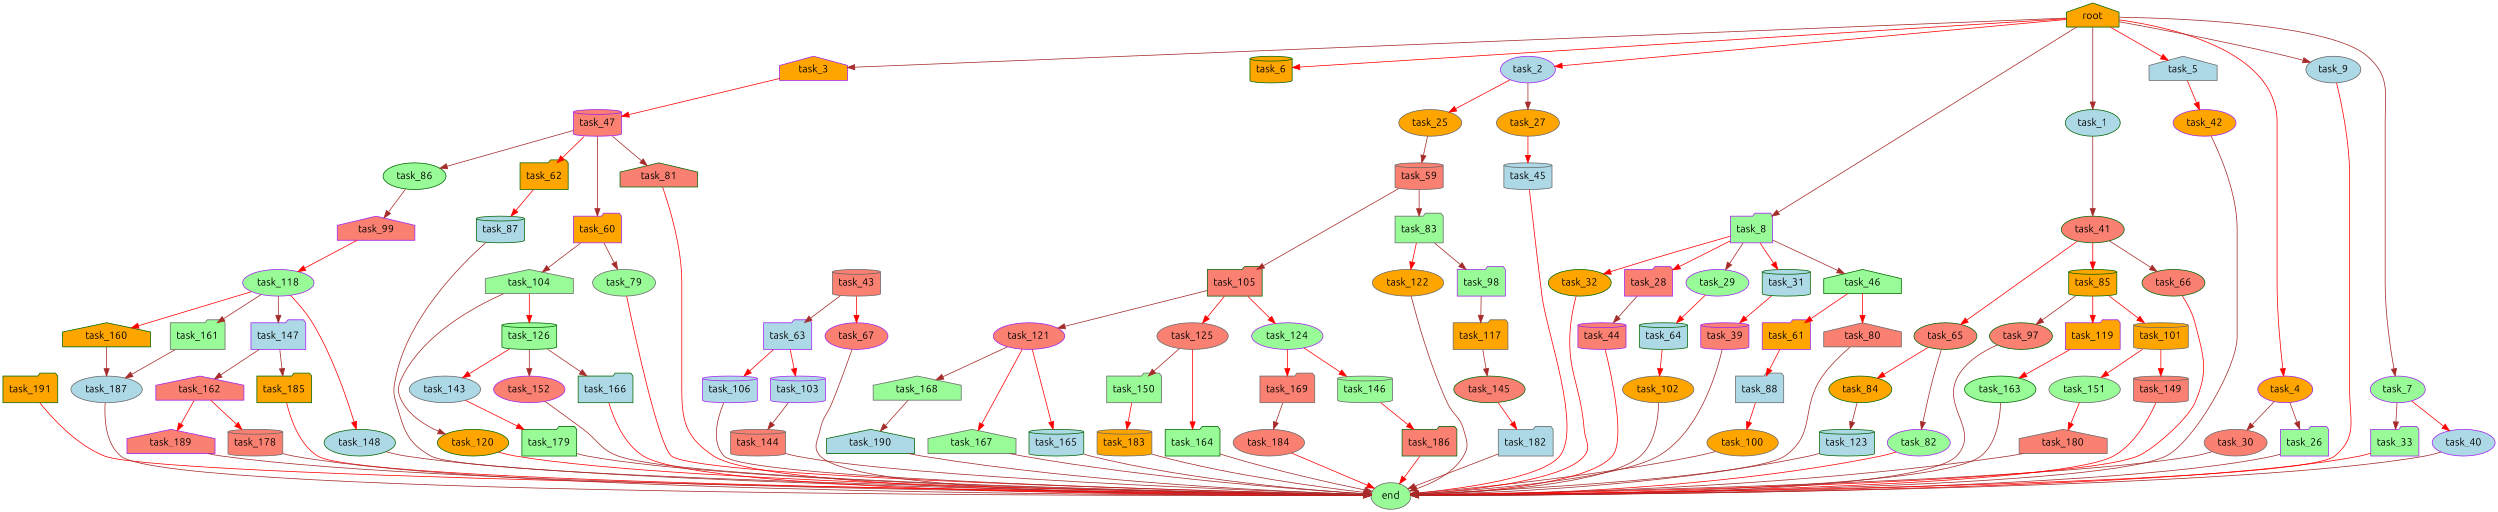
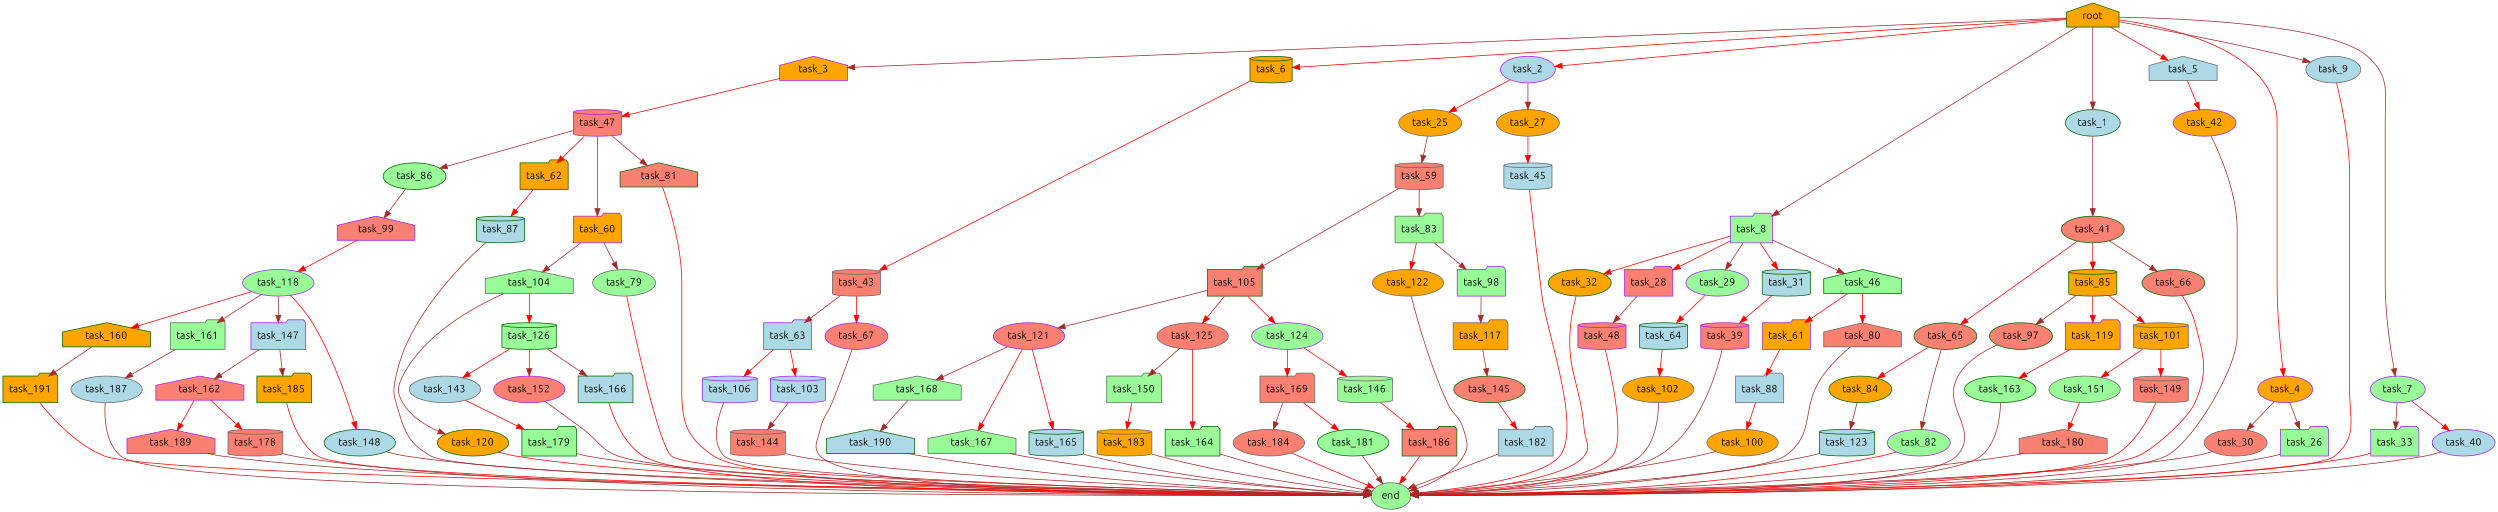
none -> (1068, 174)
(1602, 336) -> (1602, 336)
(107, 358) -> (73, 359)
none -> (1353, 443)
